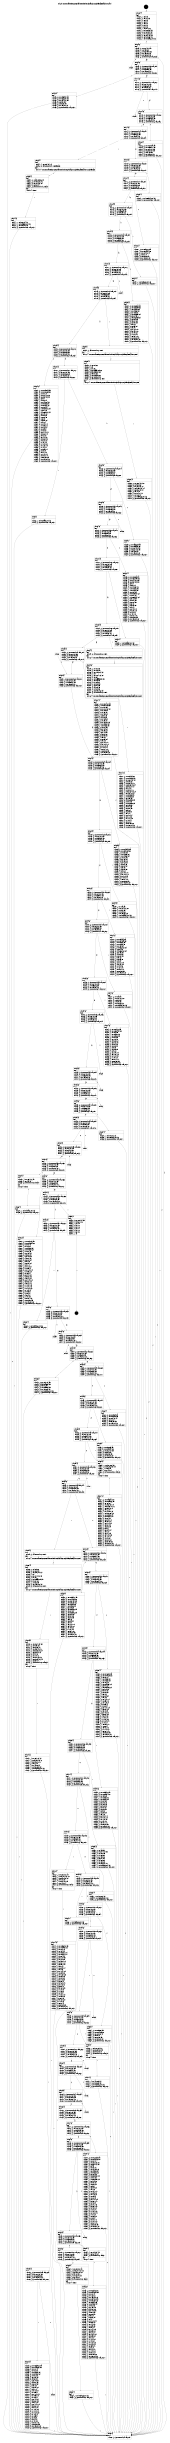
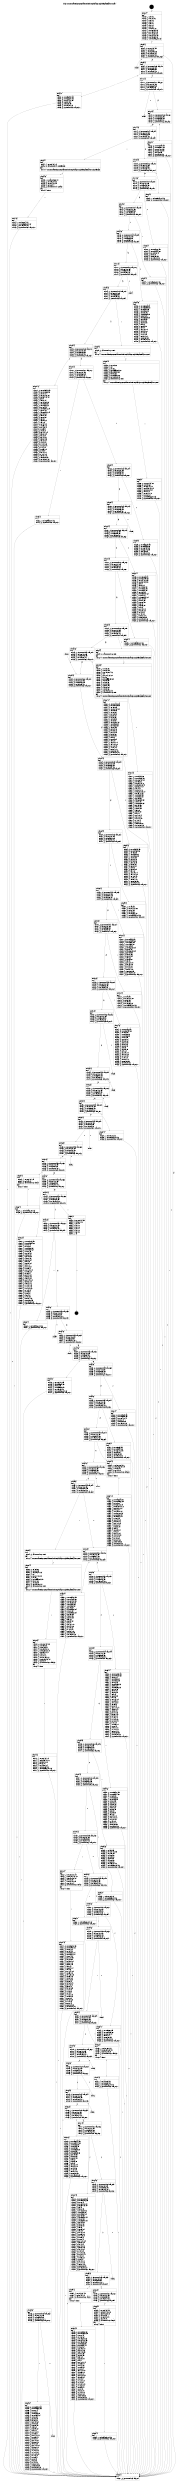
none -> (76, 2157)
